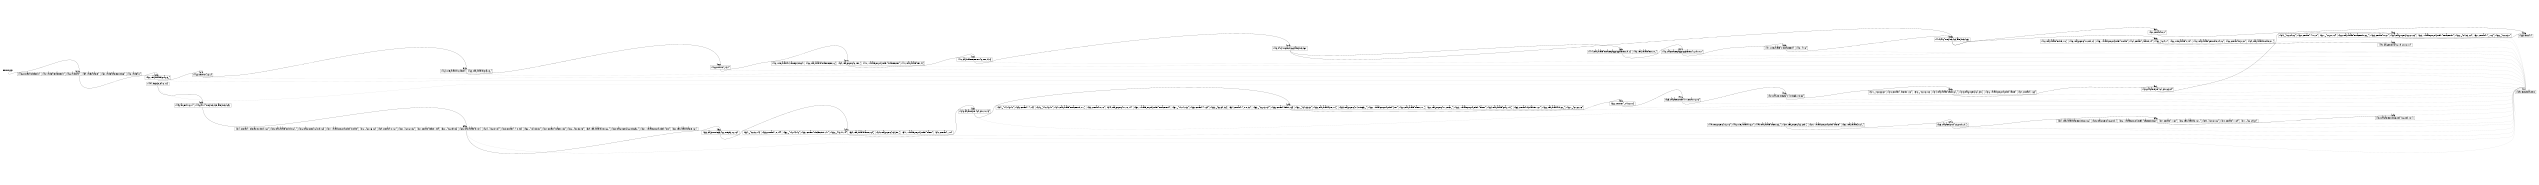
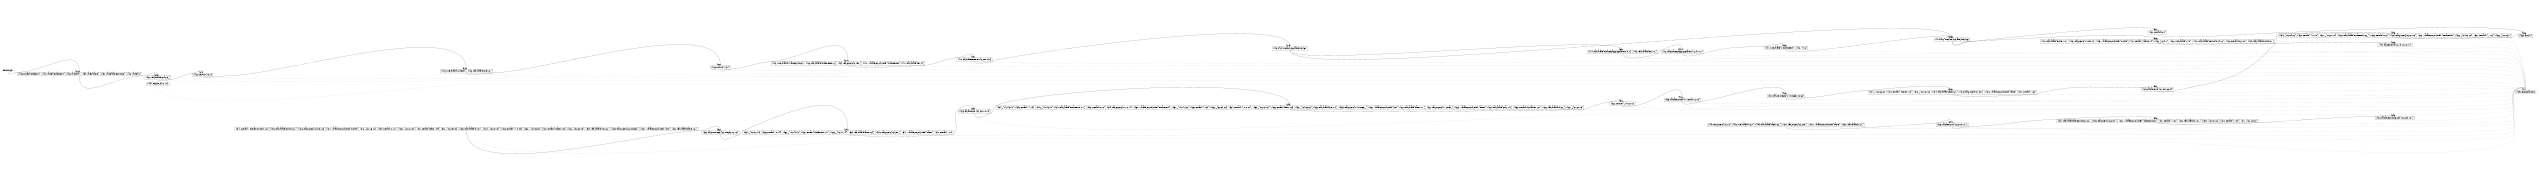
(203, 105) -> none
